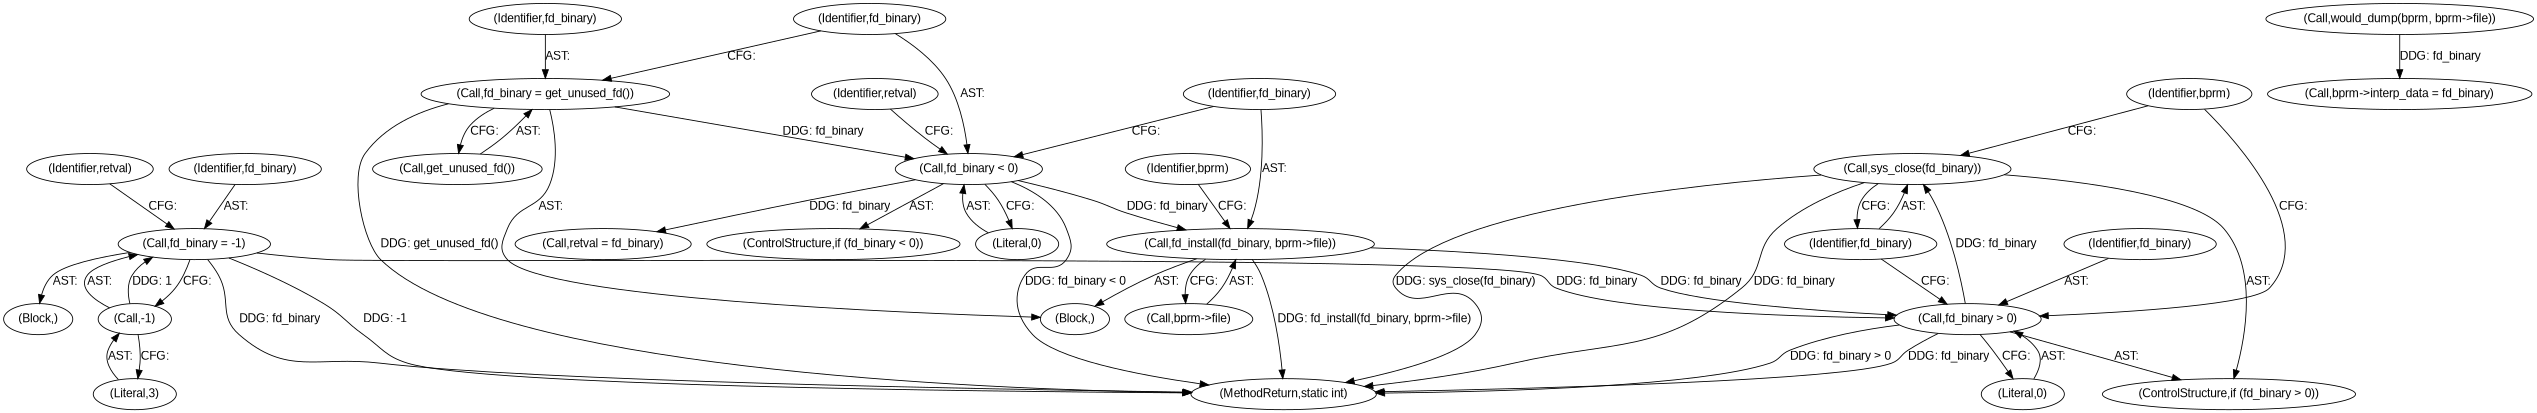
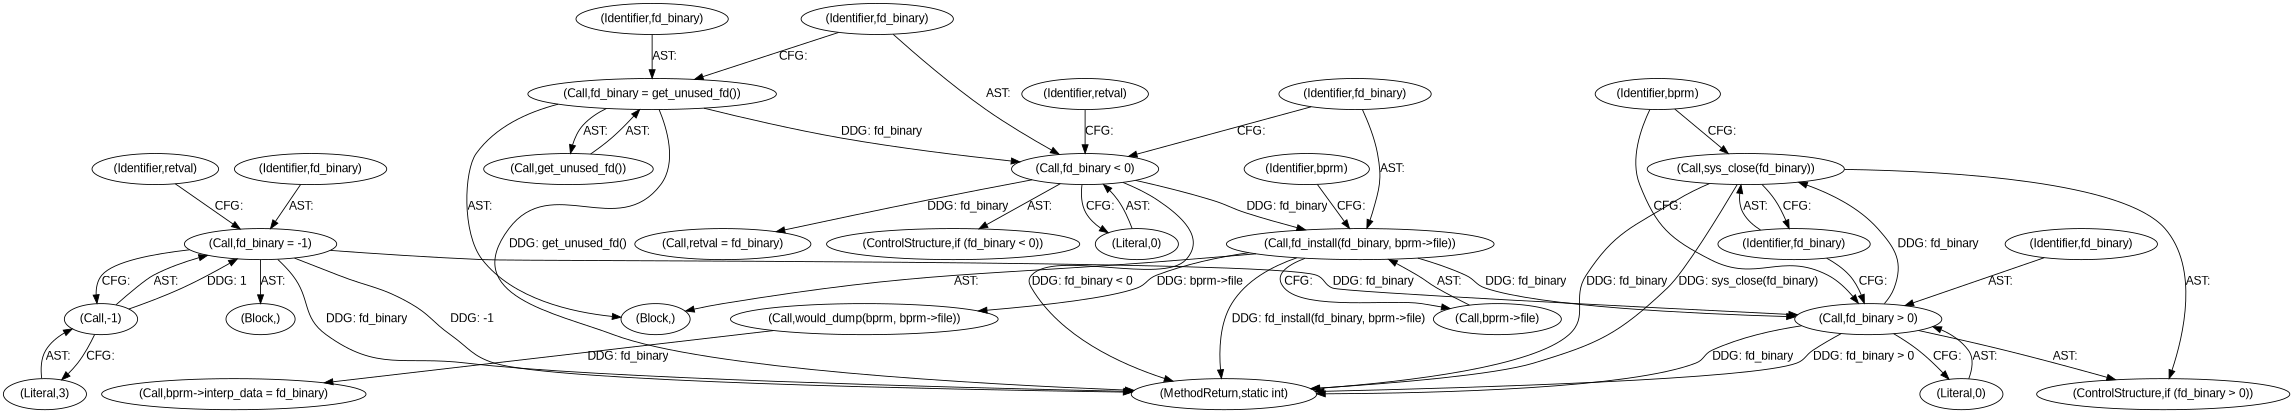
(486, 132) -> (597, 132)
none -> (1121, 293)
